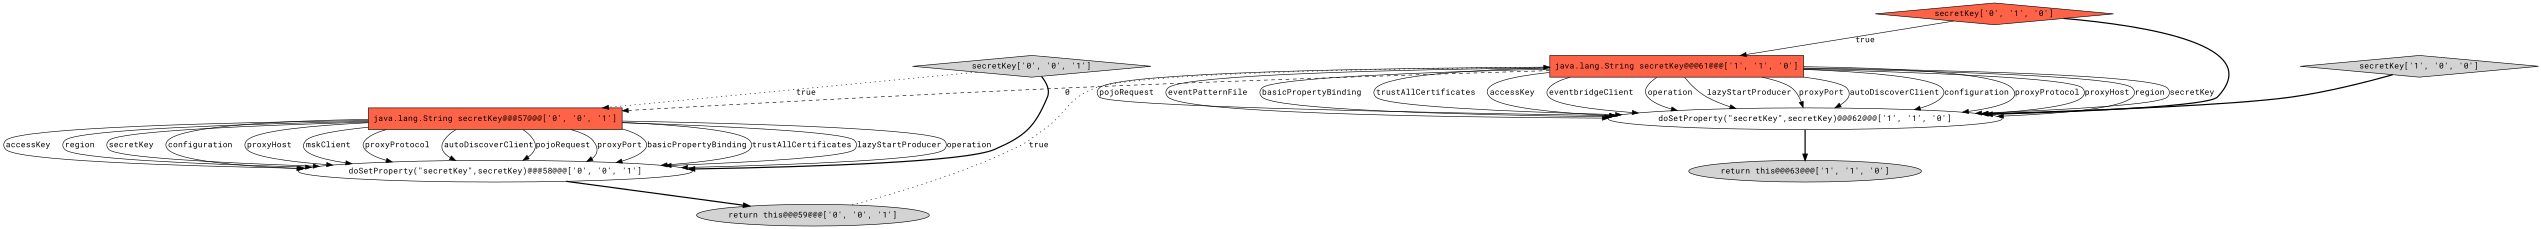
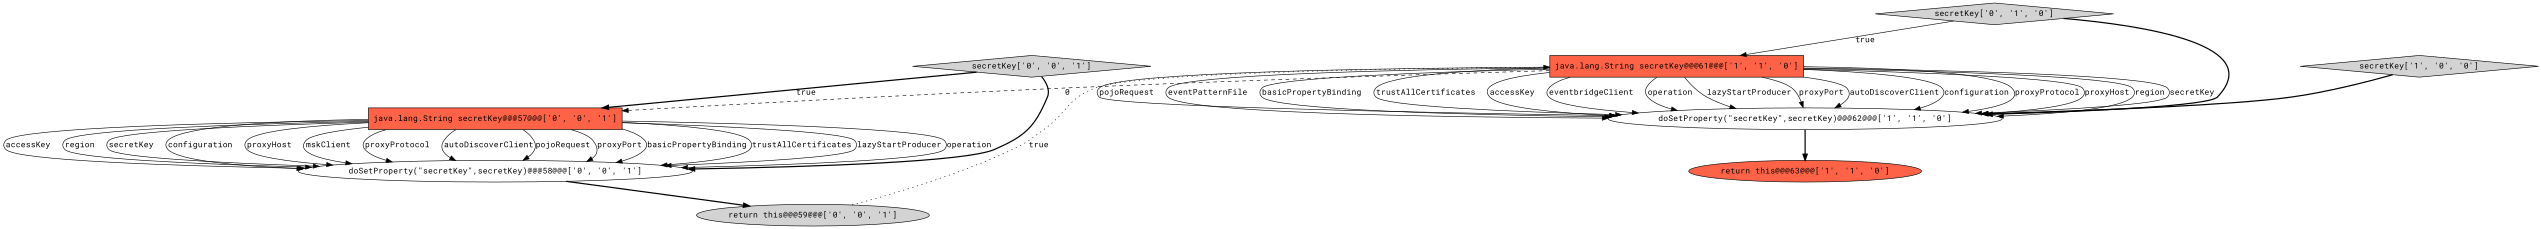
(1994, 14) -> (1994, 14)
(793, 90) -> (793, 90)
(1805, 171) -> (1805, 171)
